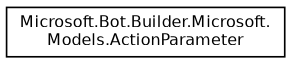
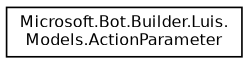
(146, 32) -> (124, 32)
